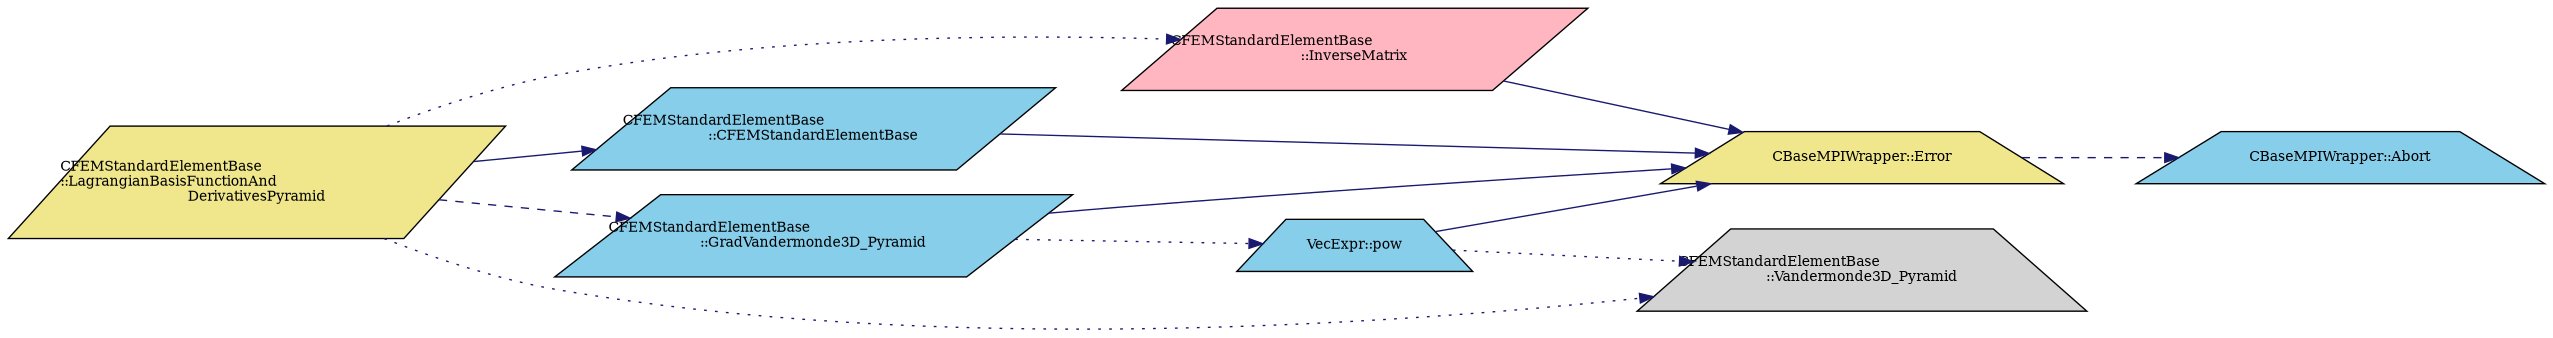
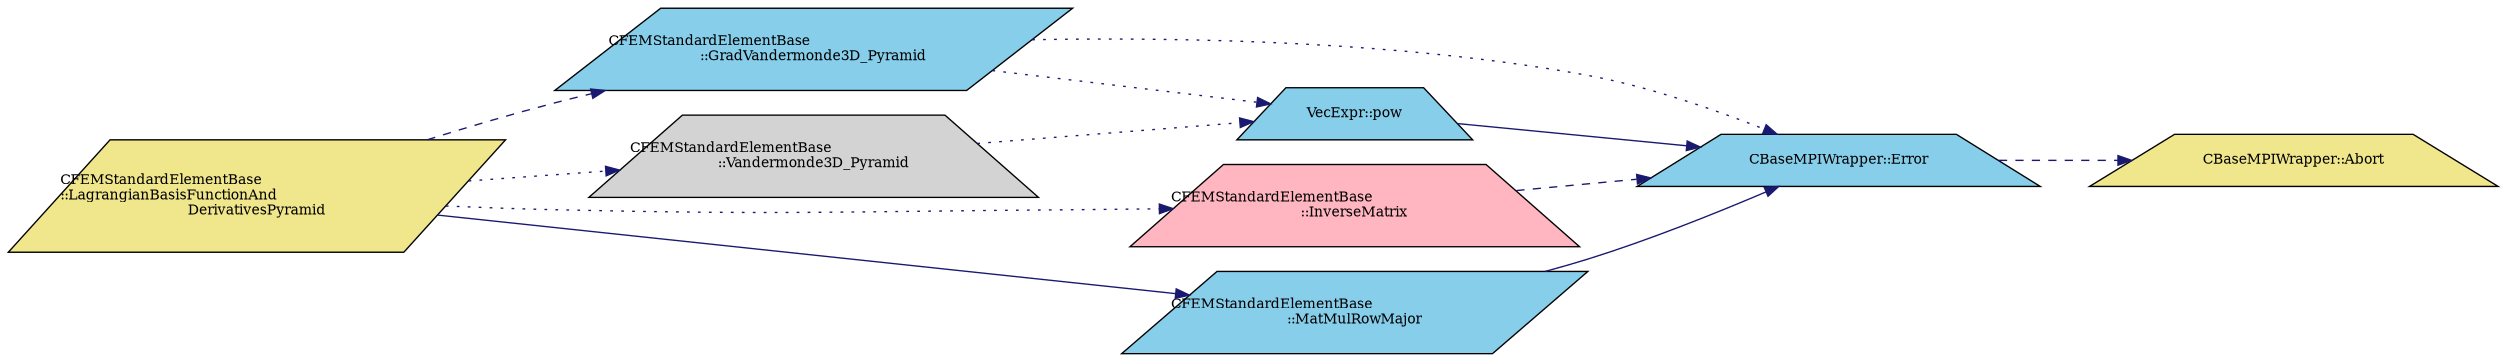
(1355, 49) -> (1355, 206)
(1617, 105) -> (1577, 185)
(814, 129) -> (1355, 313)
(1862, 158) -> (1839, 160)
(2340, 158) -> (2294, 160)
(1360, 189) -> (1403, 51)
(1566, 256) -> (1108, 133)
